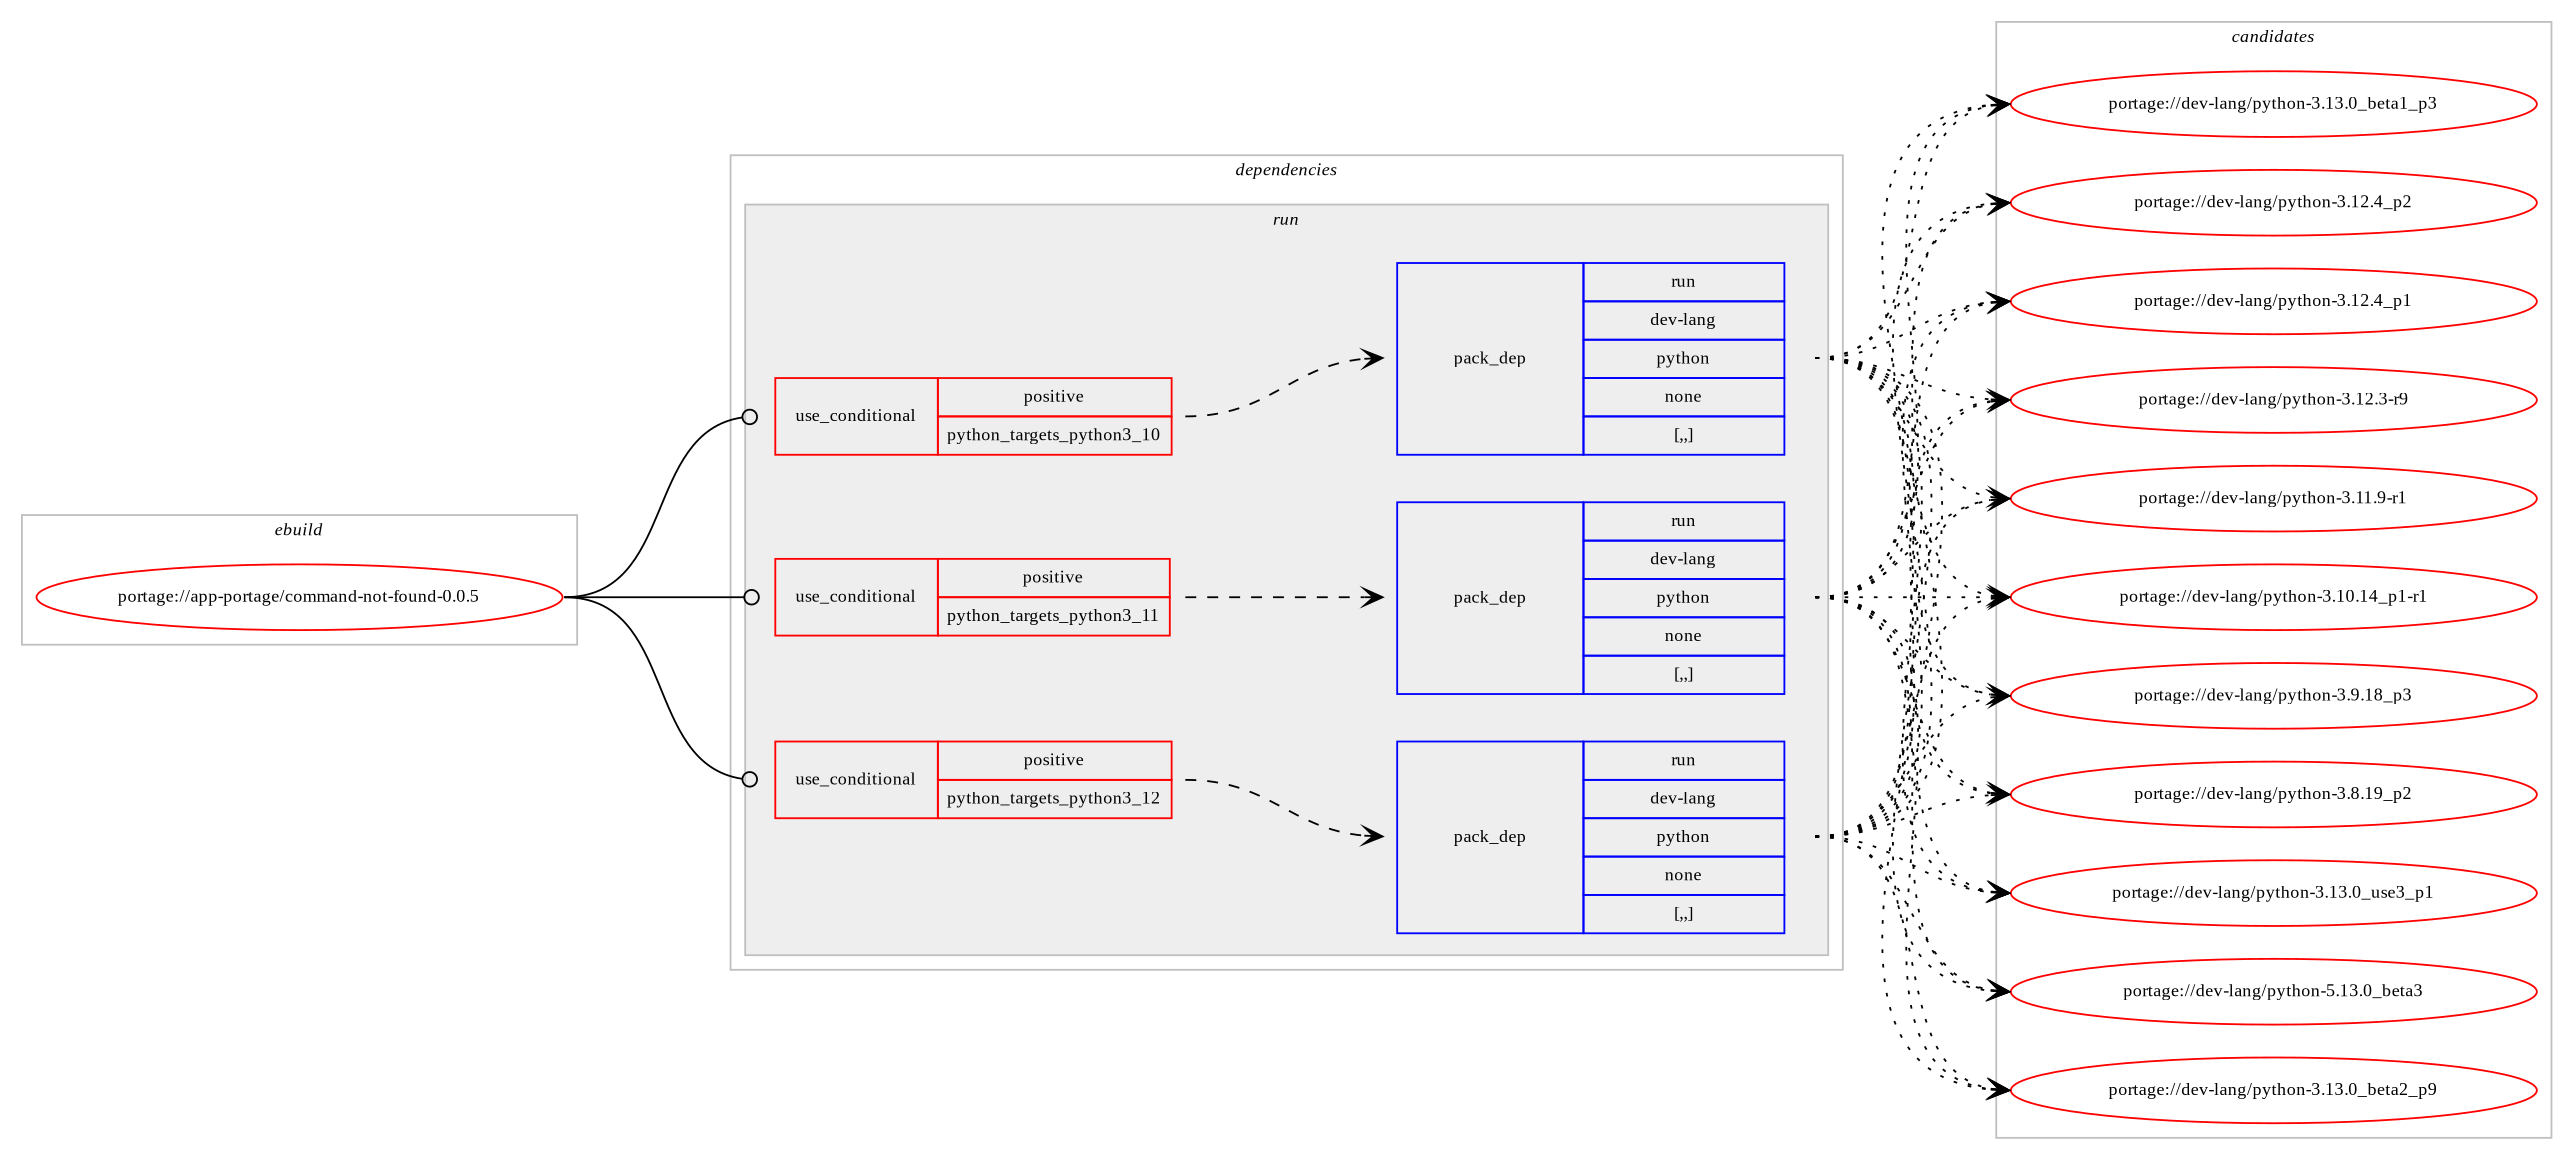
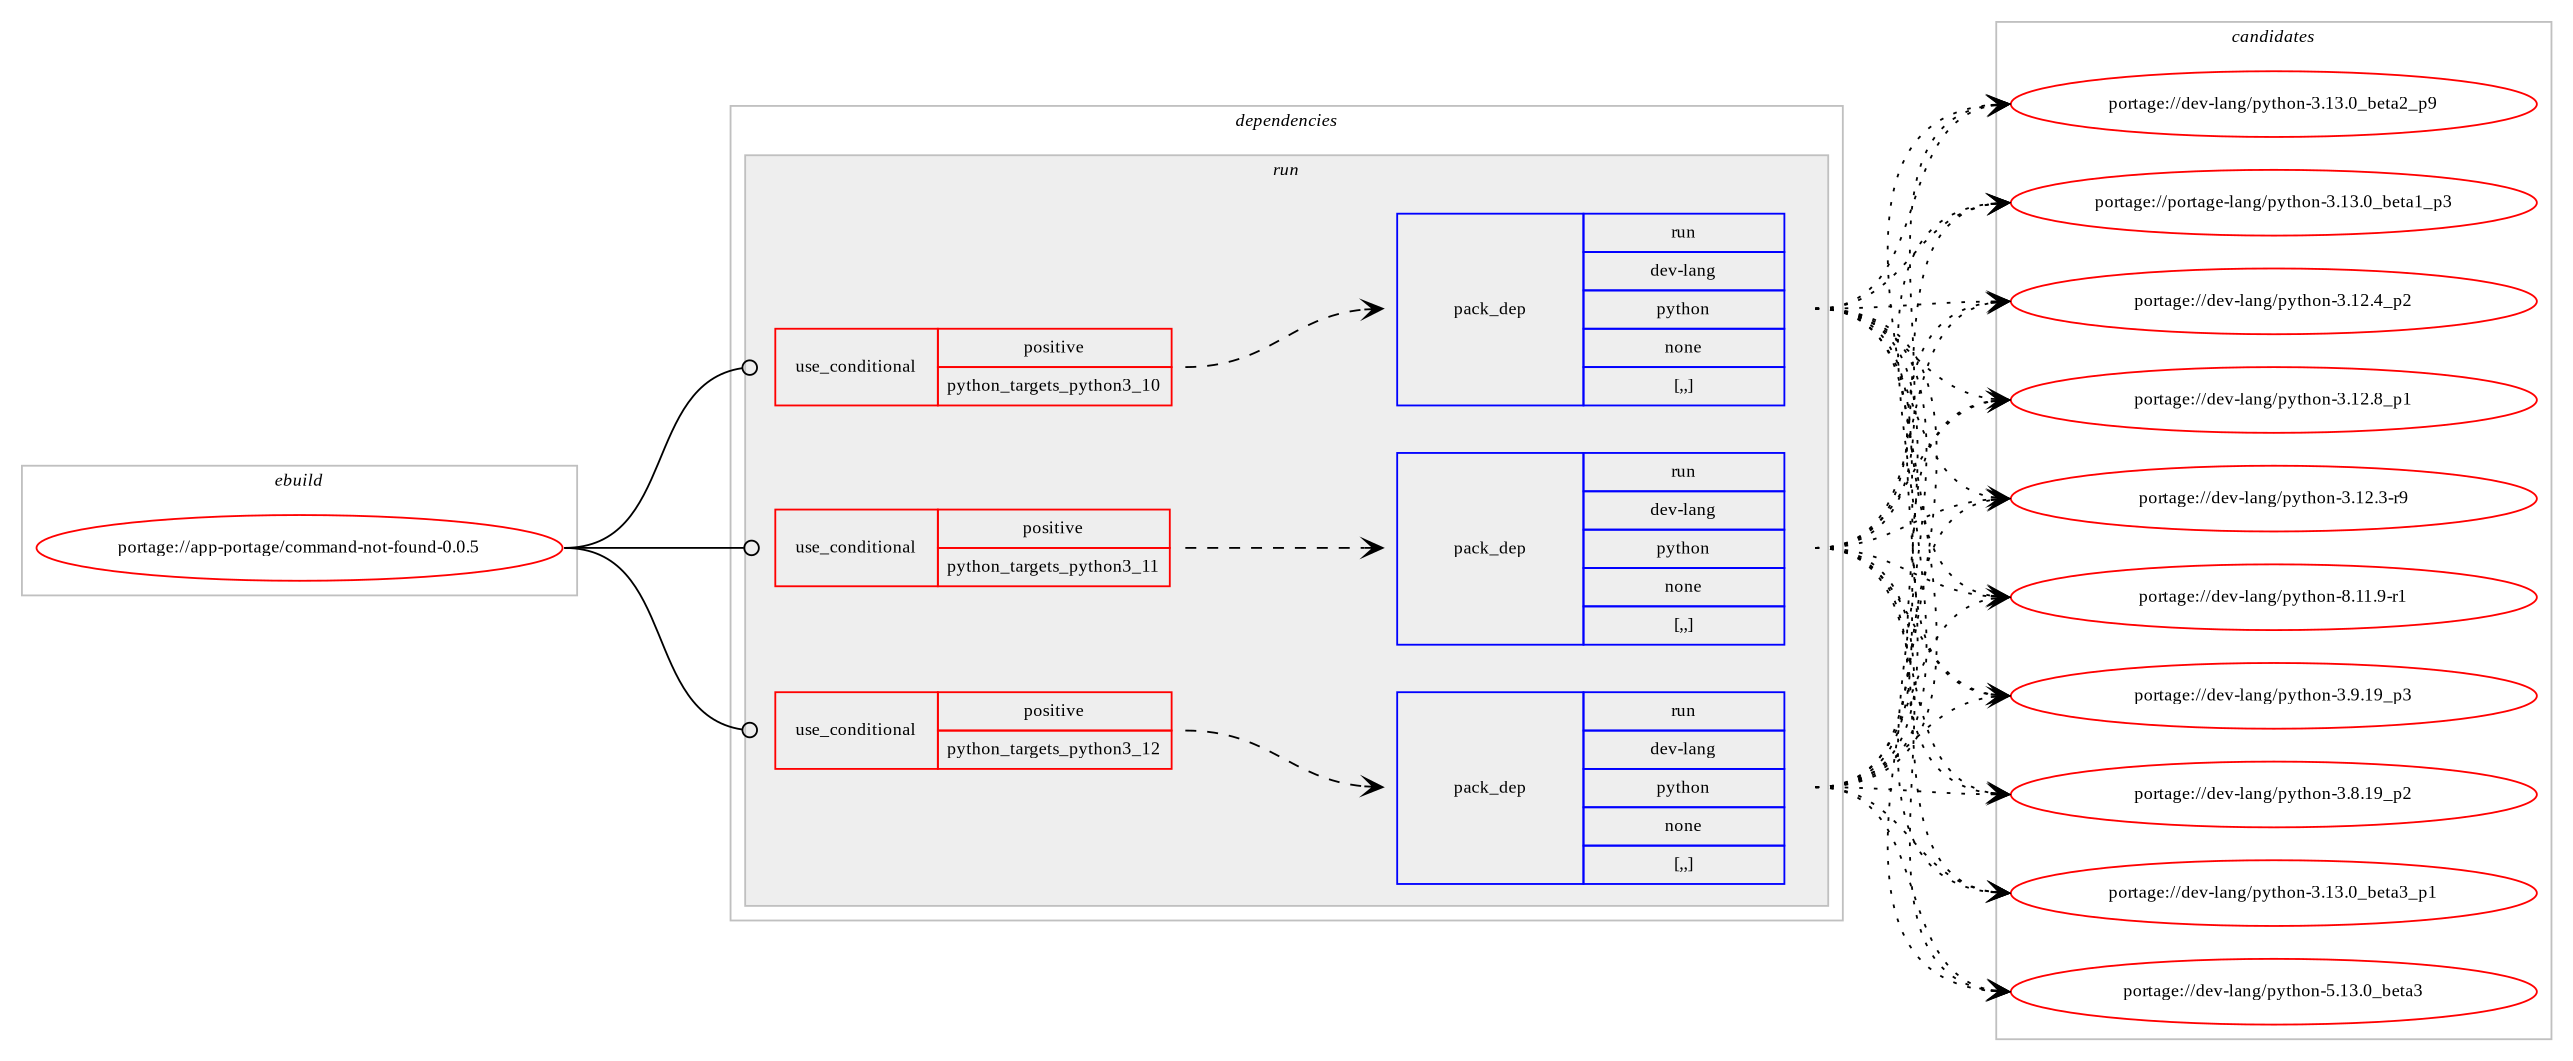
(2274, 104) -> (2274, 203)
(2274, 301) -> (2274, 400)
(2274, 499) -> (2274, 597)
(2274, 597) -> none
(2274, 696) -> (2274, 696)
(2274, 893) -> (2274, 893)
